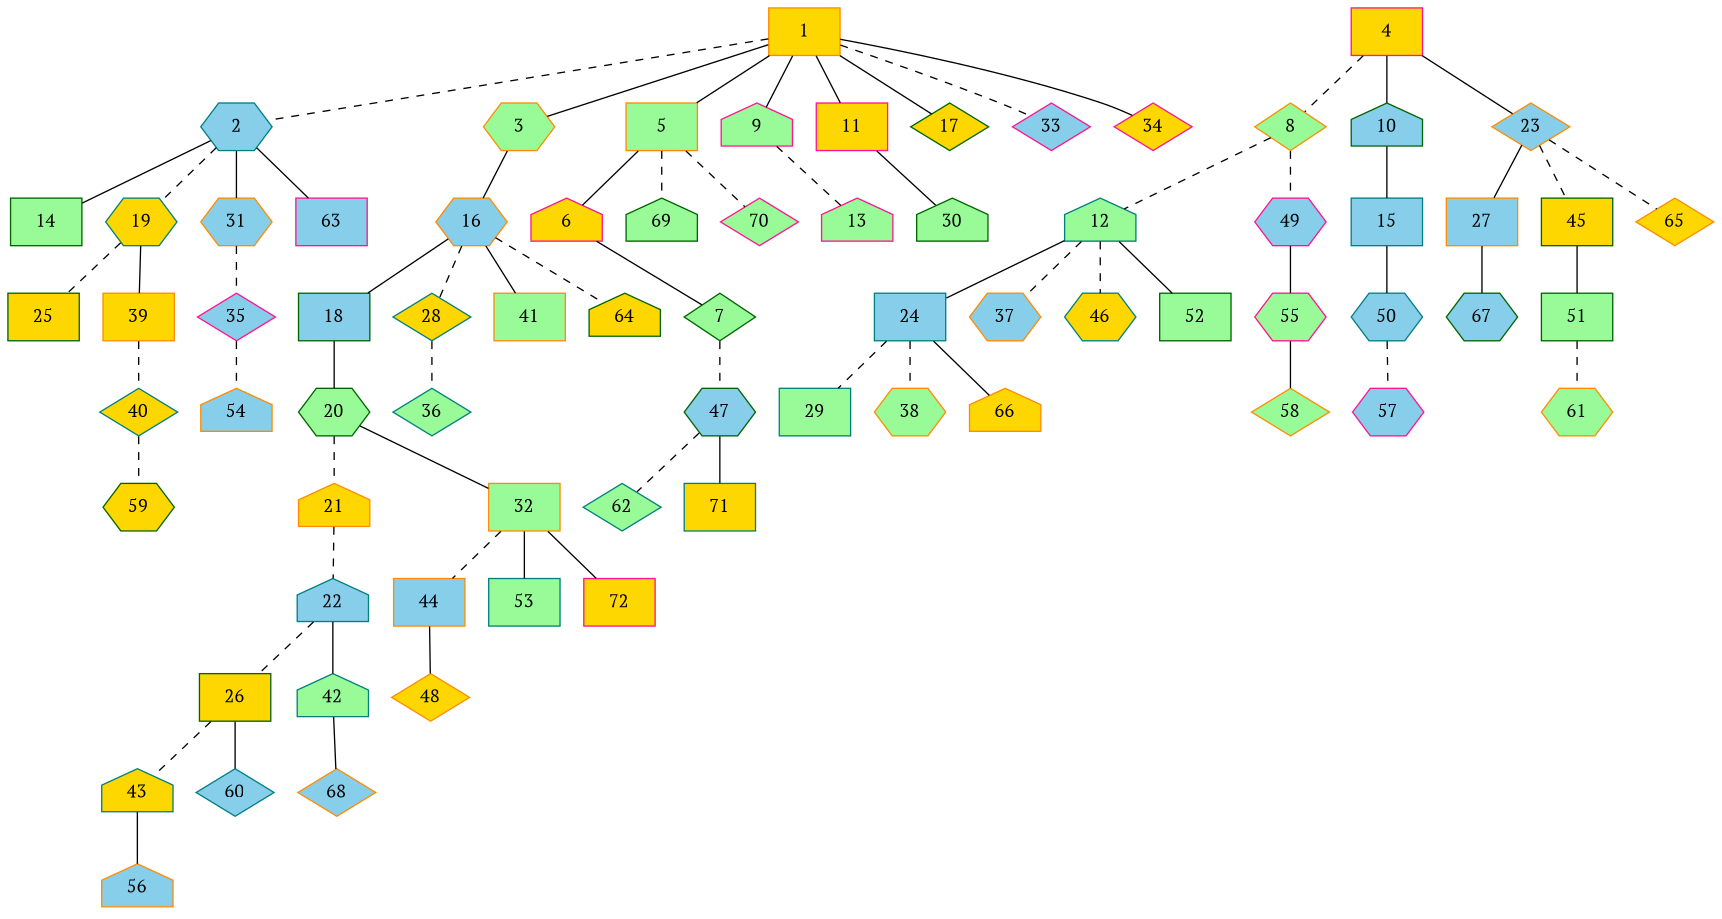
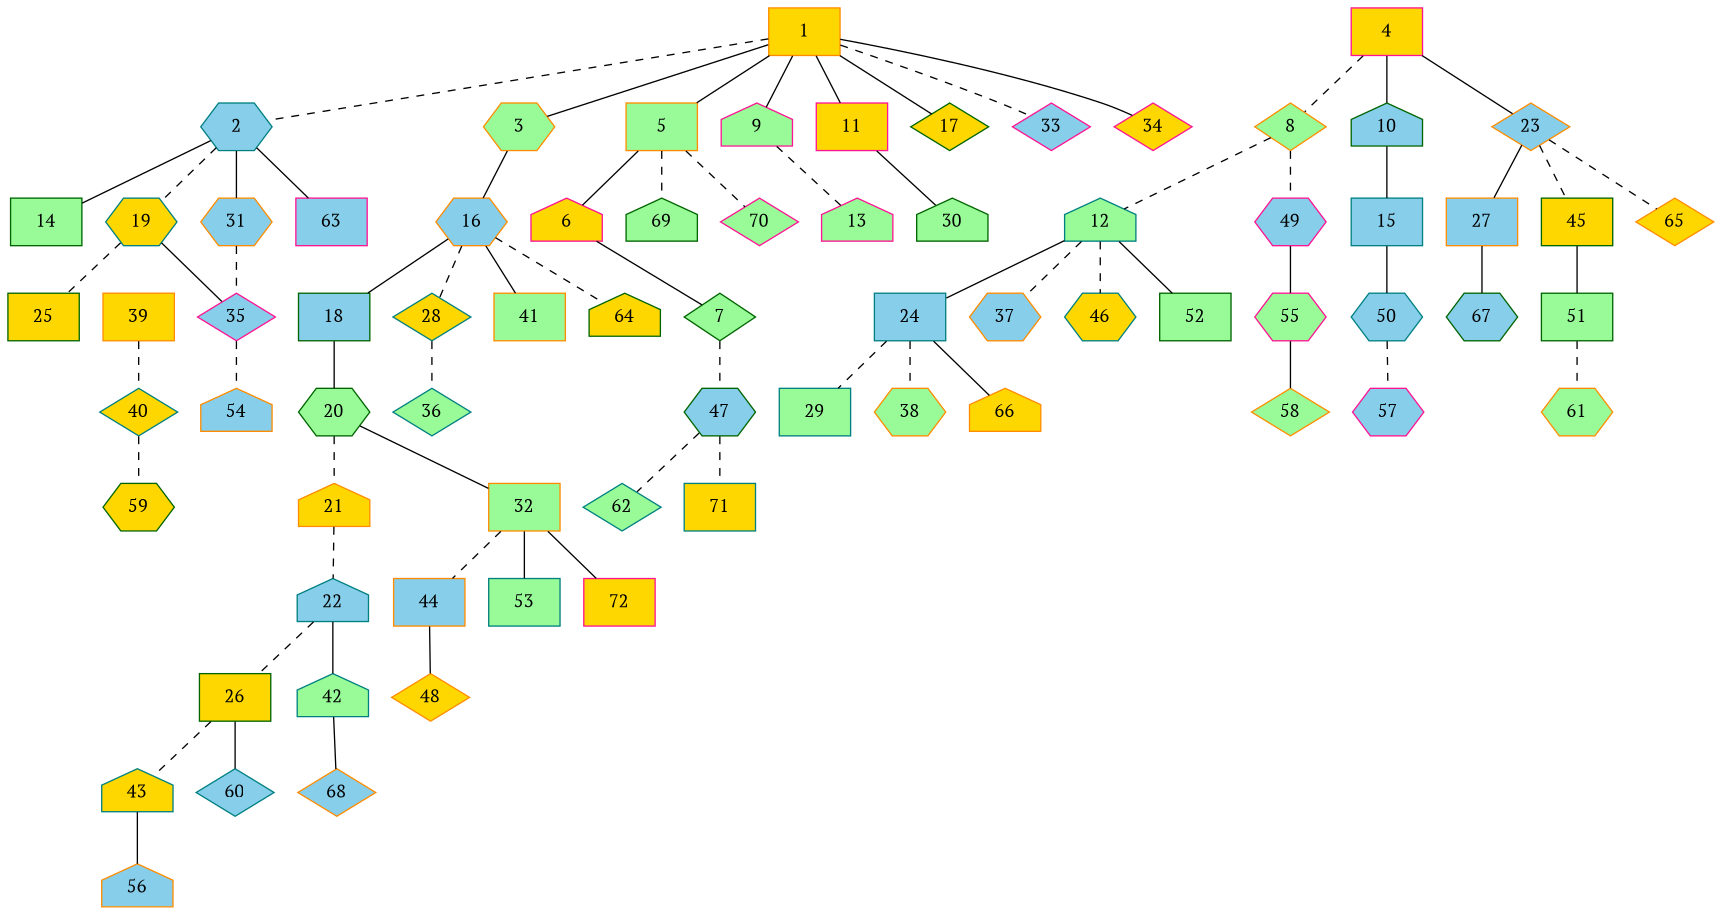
(140, 270) -> (192, 272)
(720, 460) -> (720, 460)
